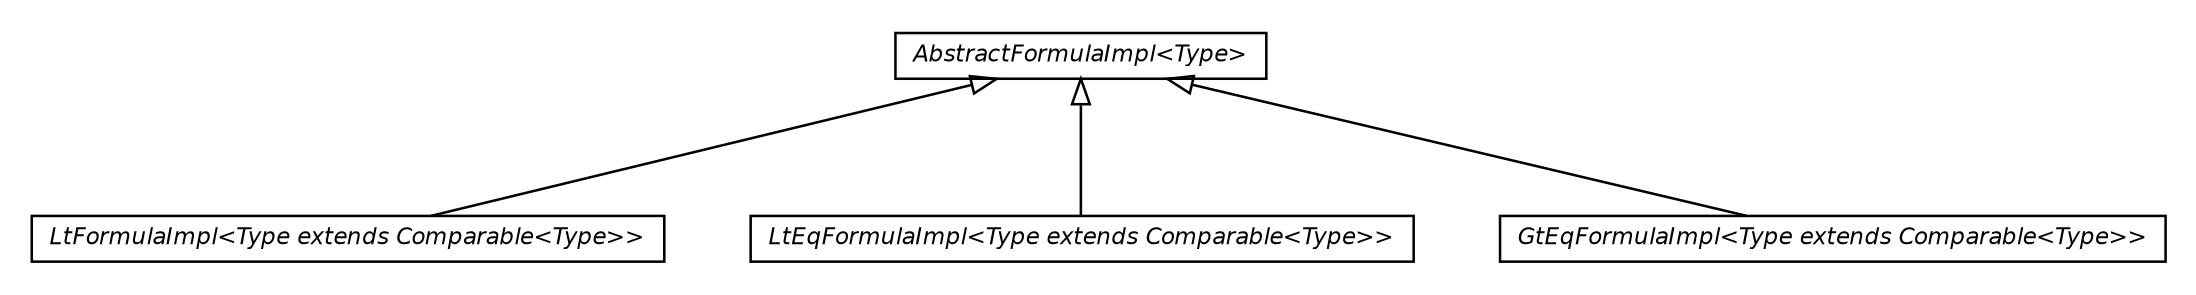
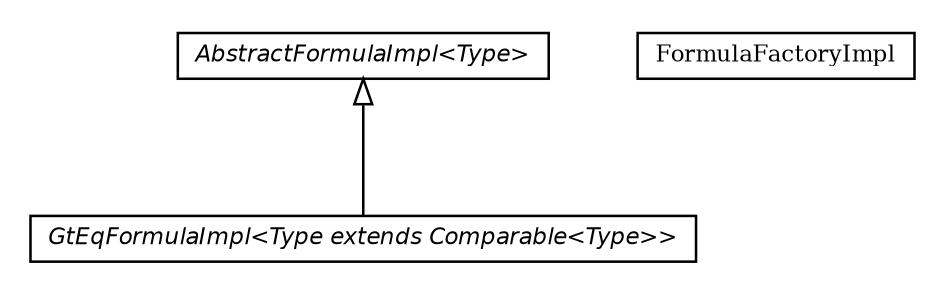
none -> (775, 56)
(347, 239) -> none
(1081, 239) -> none
